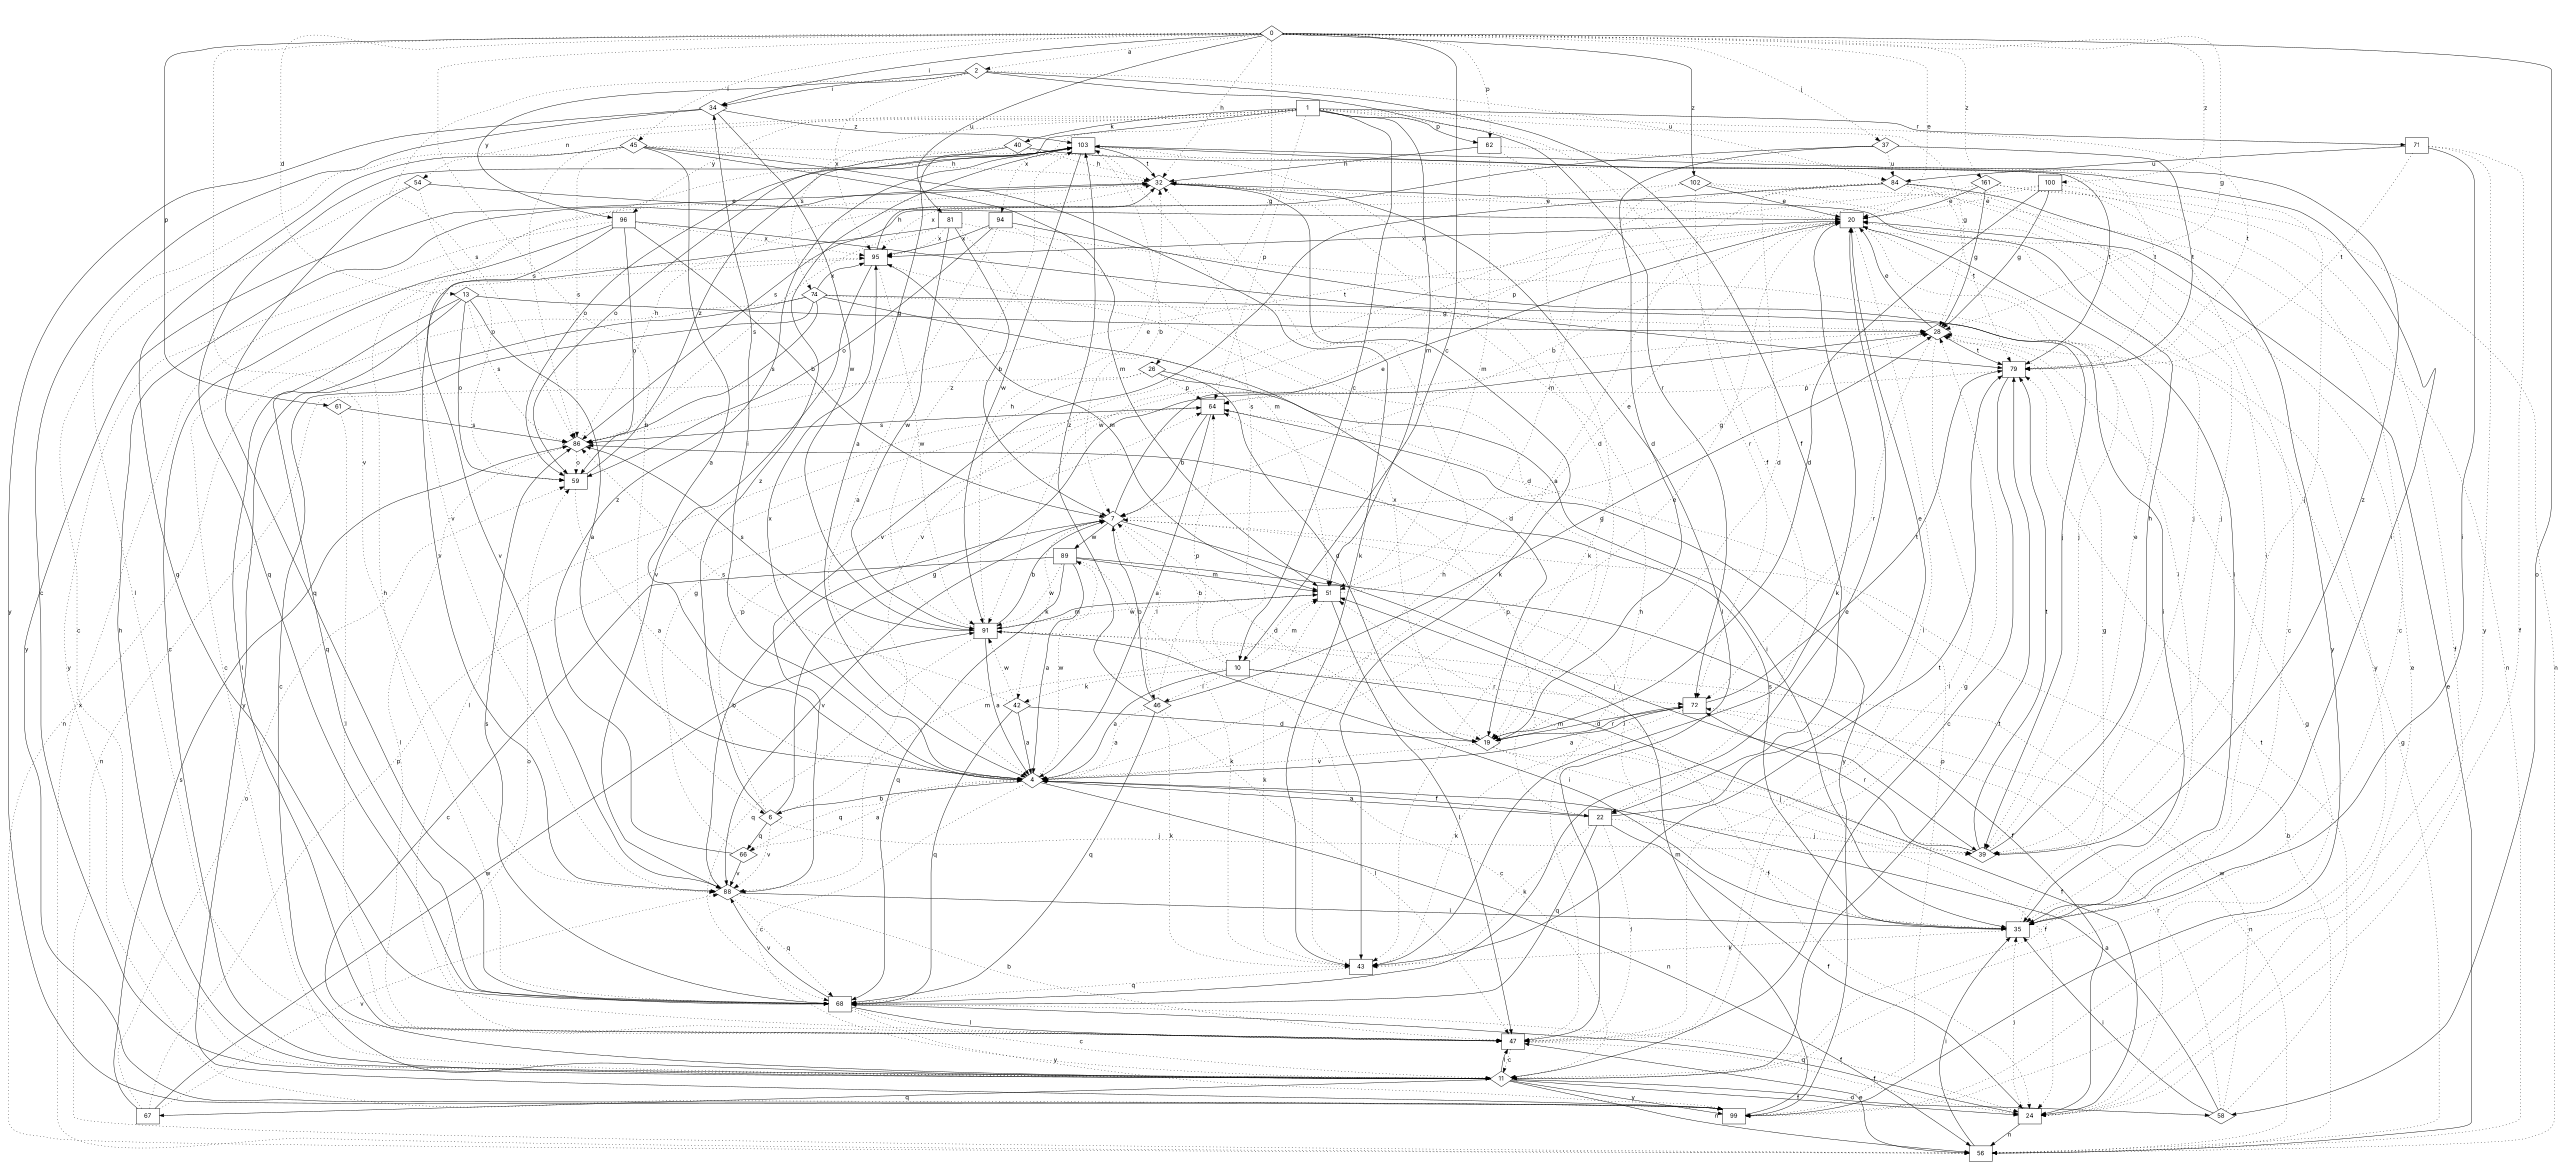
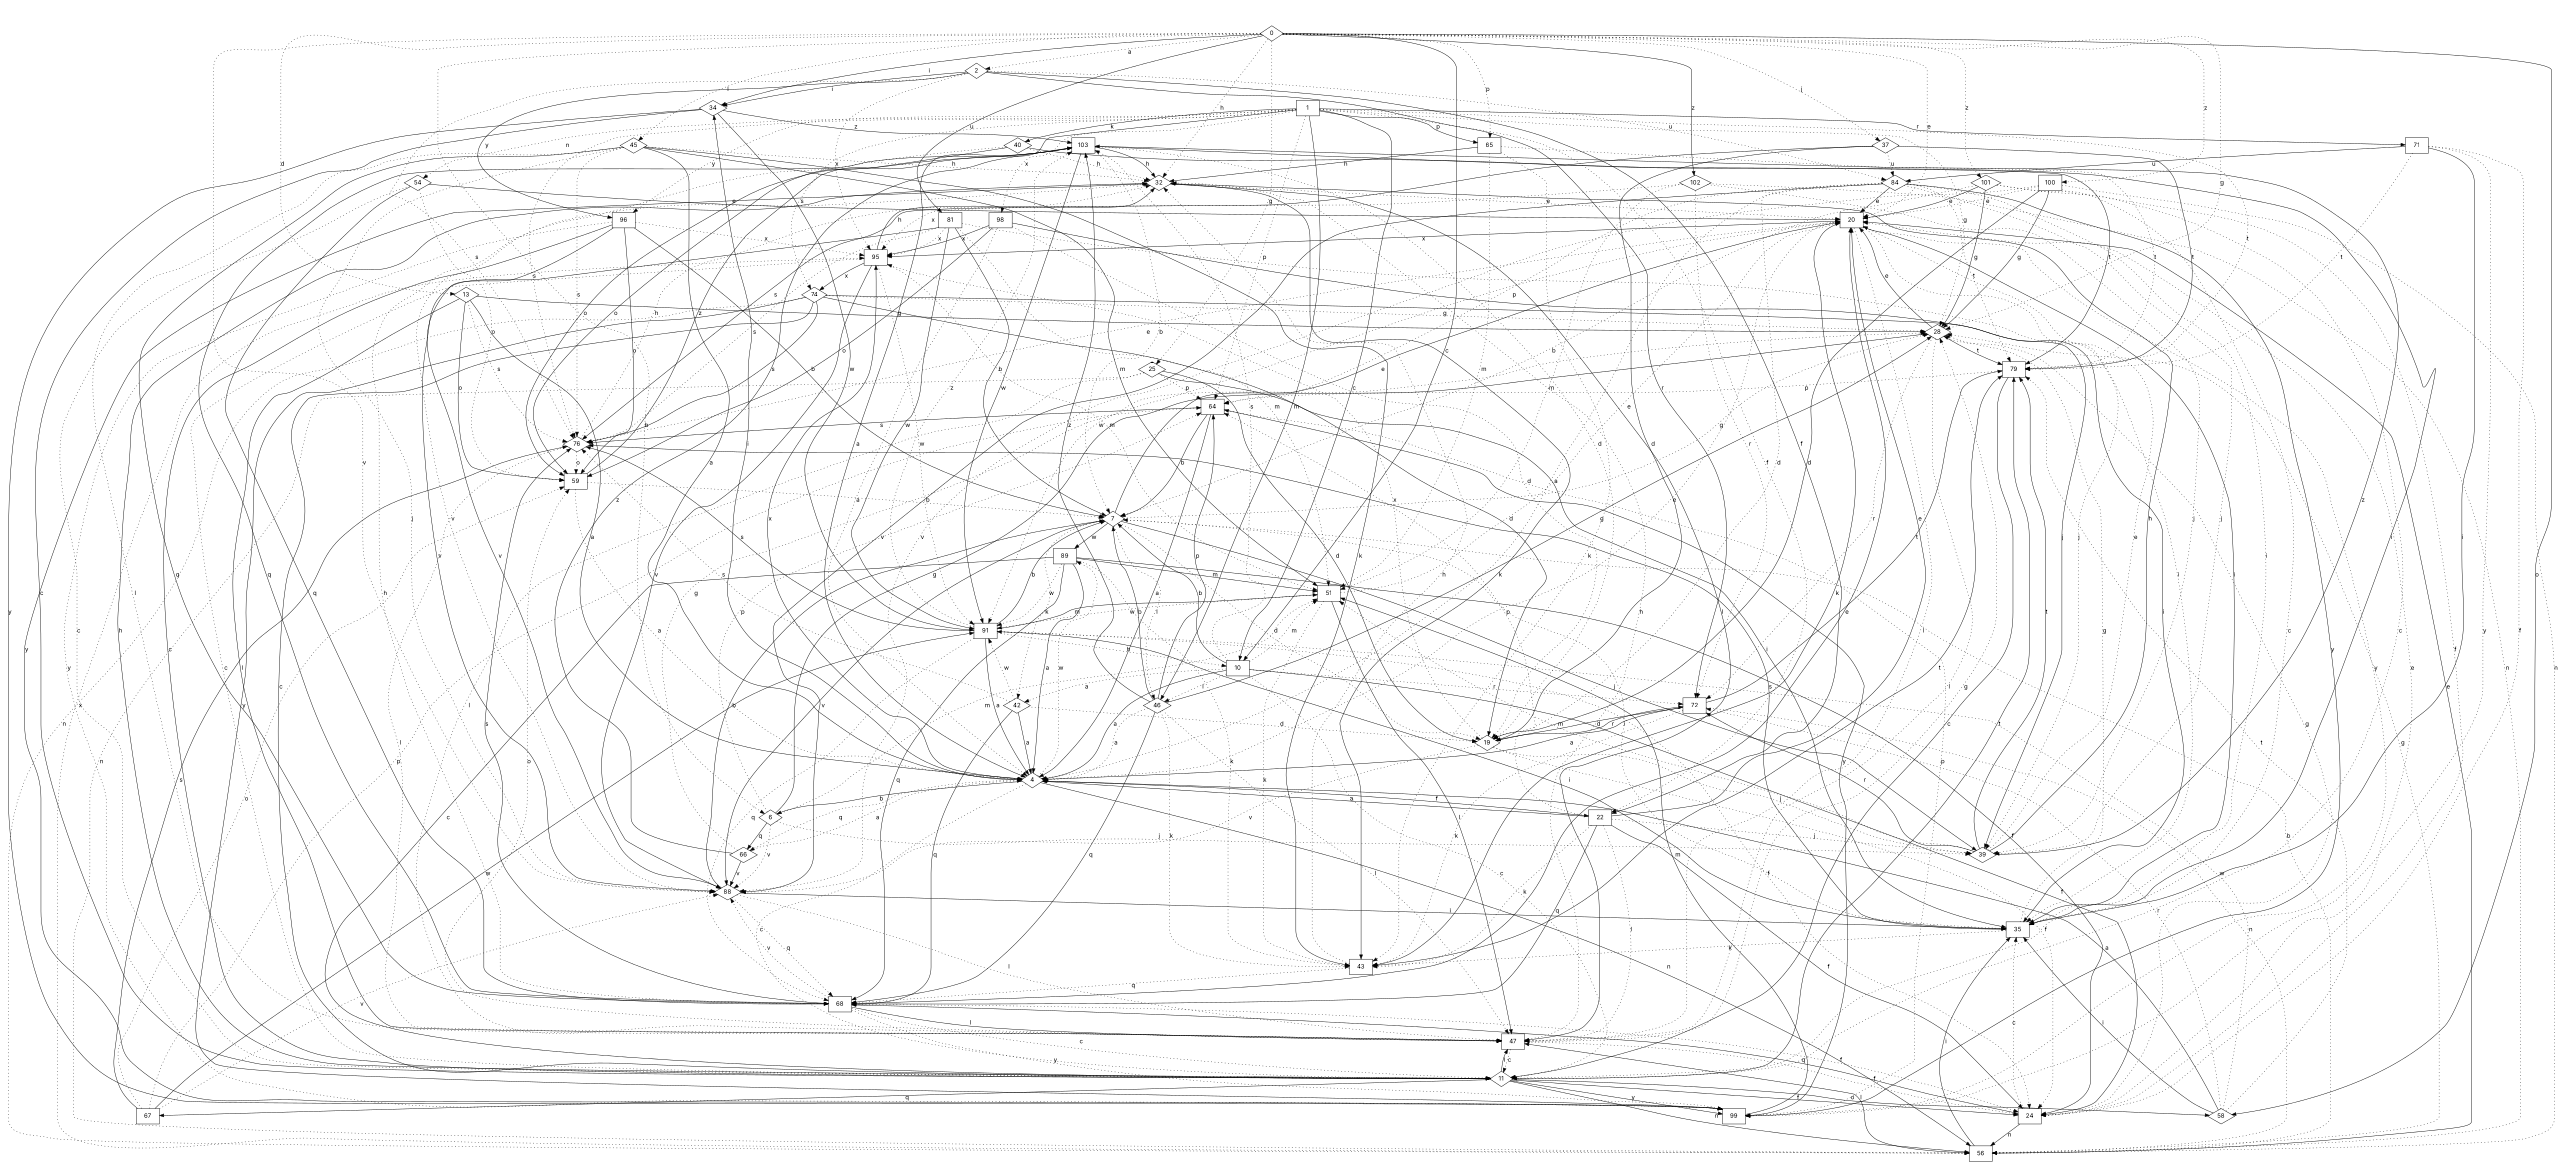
(1489, 145) -> (1489, 145)
(1148, 164) -> (1148, 164)
(1986, 183) -> (1986, 183)
(2116, 191) -> (411, 492)
(1771, 201) -> (1874, 201)
(1001, 220) -> (1001, 220)
(835, 271) -> (843, 274)
(1316, 299) -> none
(1429, 320) -> (1288, 417)
(1152, 370) -> (1152, 370)
(818, 371) -> none
(1035, 386) -> (1110, 649)
(338, 407) -> none
(1105, 424) -> (1105, 424)
(577, 444) -> (577, 444)
none -> (843, 497)
(1196, 565) -> (1196, 565)
(1193, 584) -> (1193, 584)
(1087, 687) -> (1087, 687)
(1250, 724) -> (1250, 724)
(1273, 762) -> (1115, 843)
(363, 768) -> none
(773, 957) -> (773, 957)
(1009, 967) -> (1009, 967)
(2014, 1023) -> (2014, 1023)
(1861, 1098) -> (1861, 1098)
